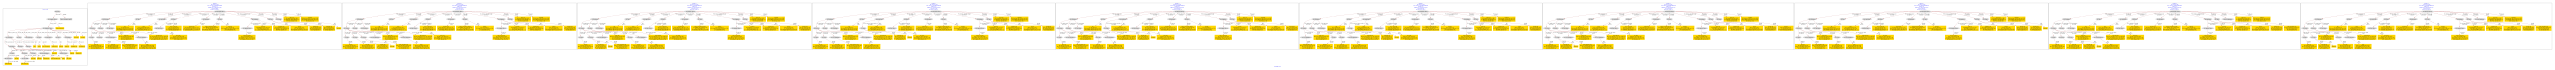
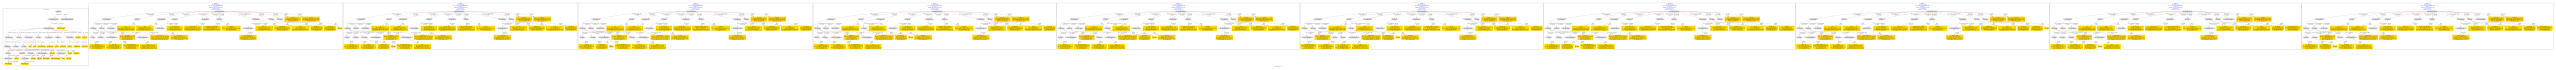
none -> (63, 46)
